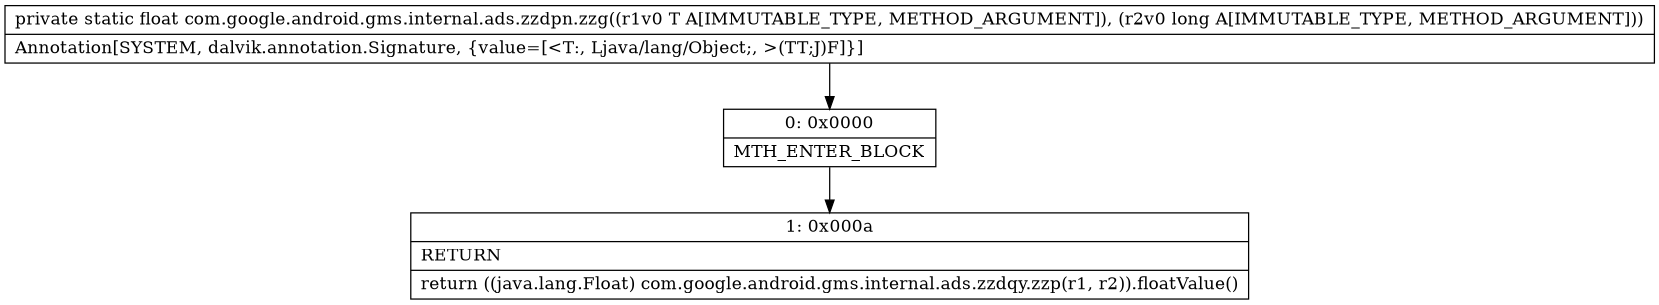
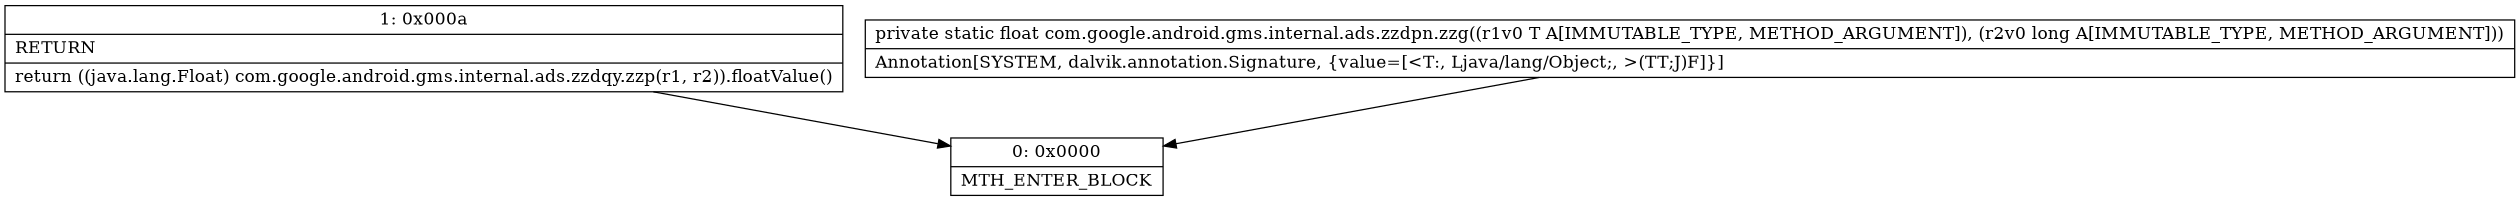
(830, 184) -> (796, 118)
